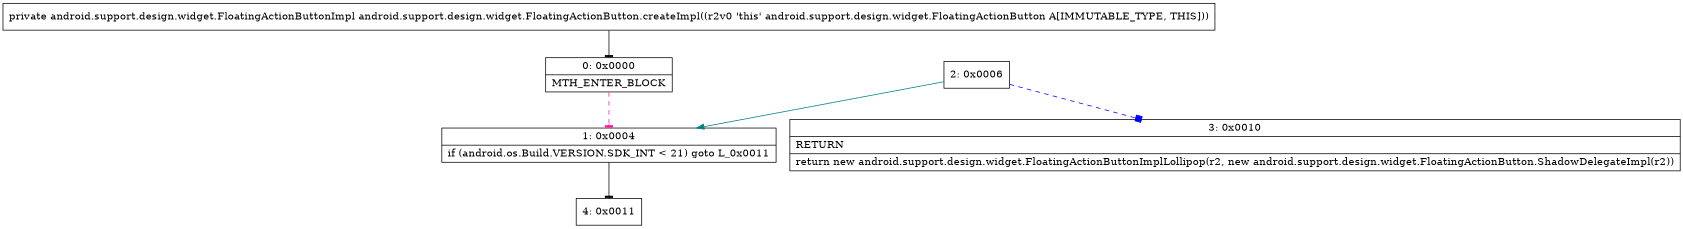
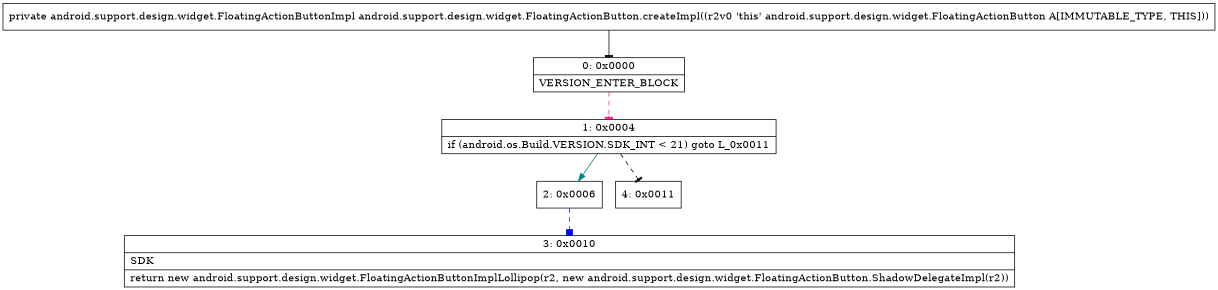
(609, 83) -> (609, 83)
(824, 104) -> (590, 164)
(820, 145) -> (142, 261)
(609, 178) -> (629, 166)
